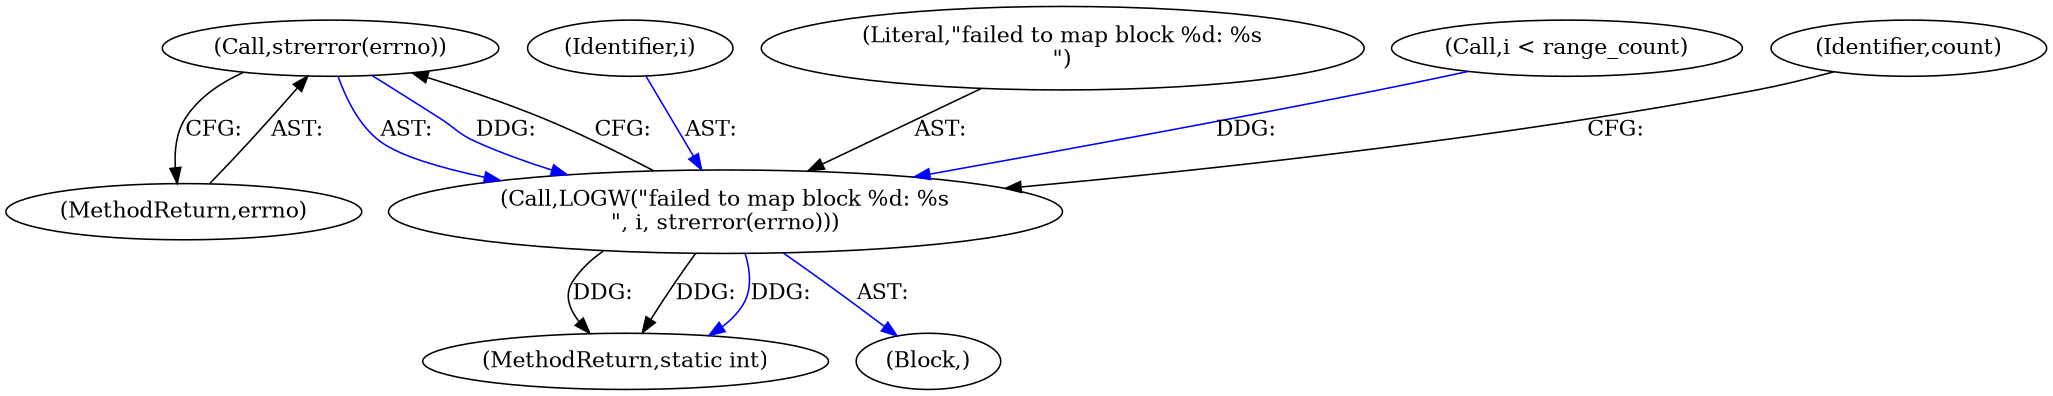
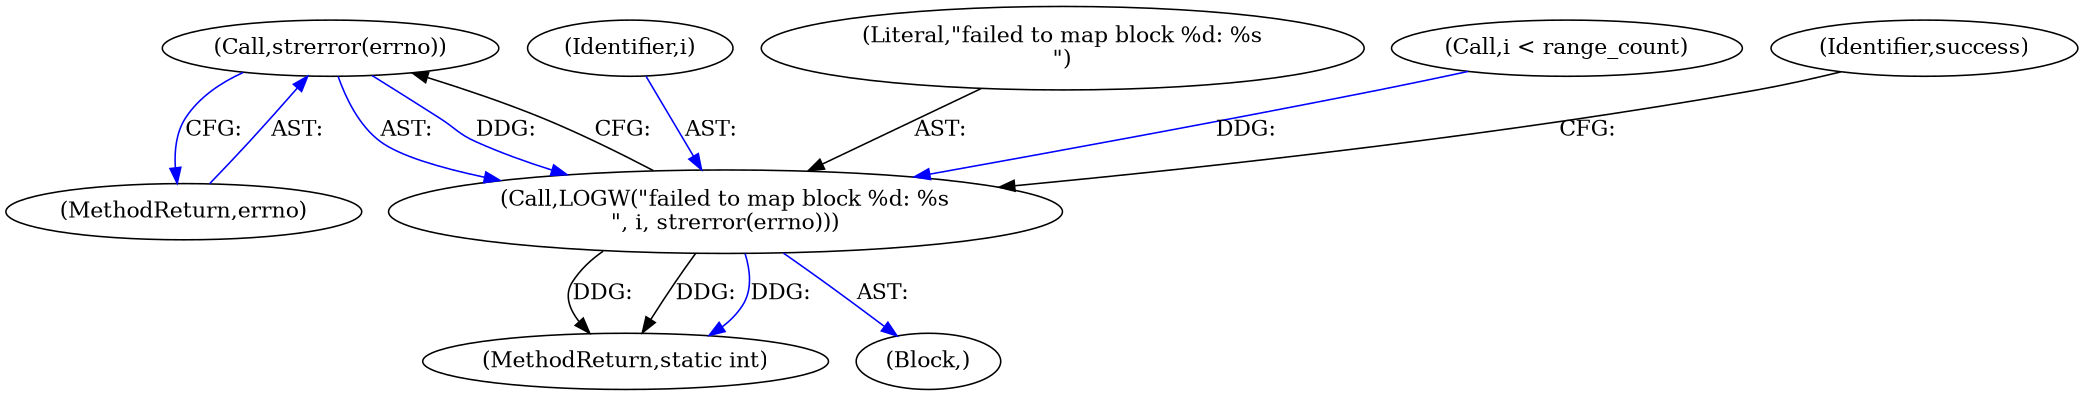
(1909, 48) -> (1924, 48)
(192, 109) -> (192, 109)
(254, 137) -> (254, 137)
